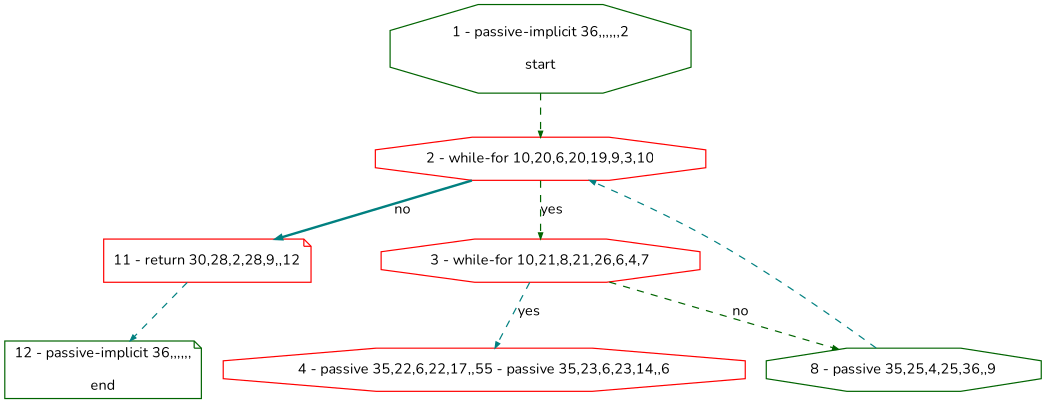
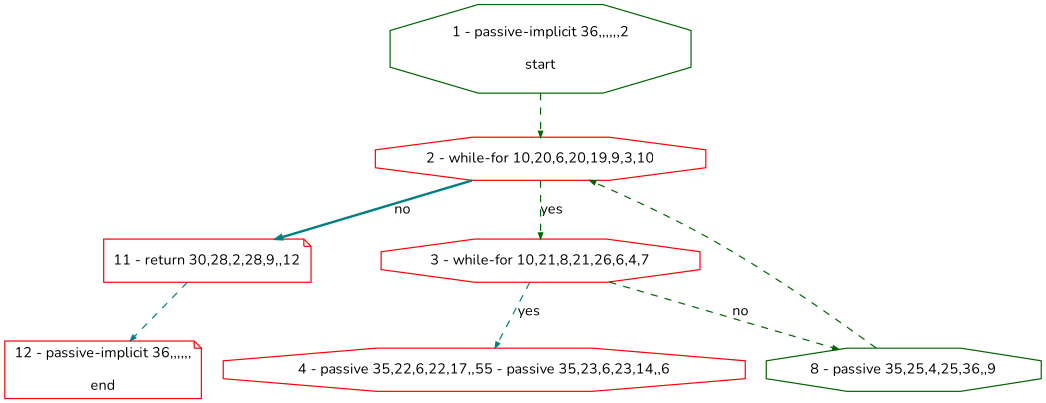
(741, 257) -> (741, 257)
(103, 370) -> (103, 370)
